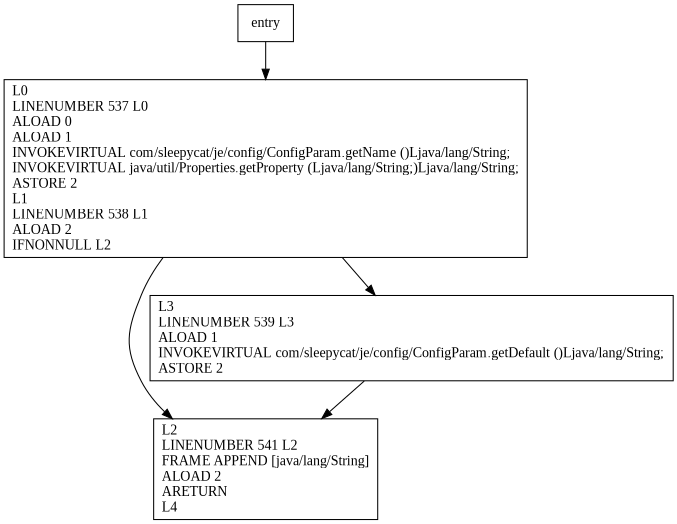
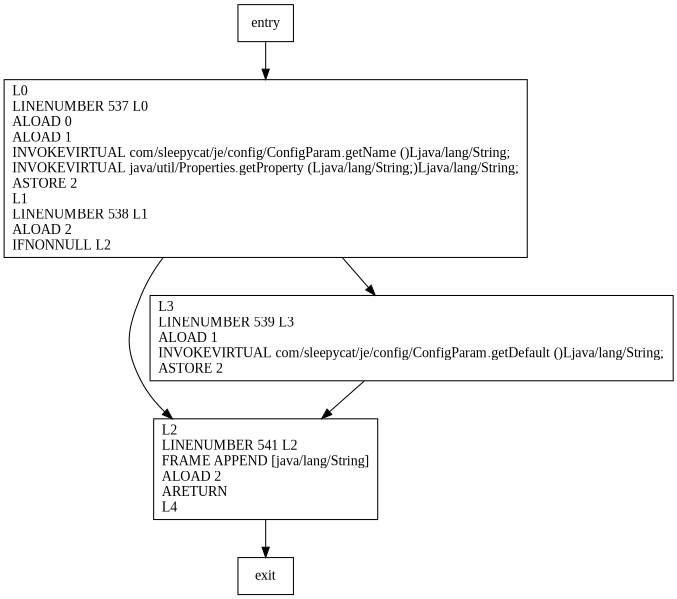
none -> (266, 576)
